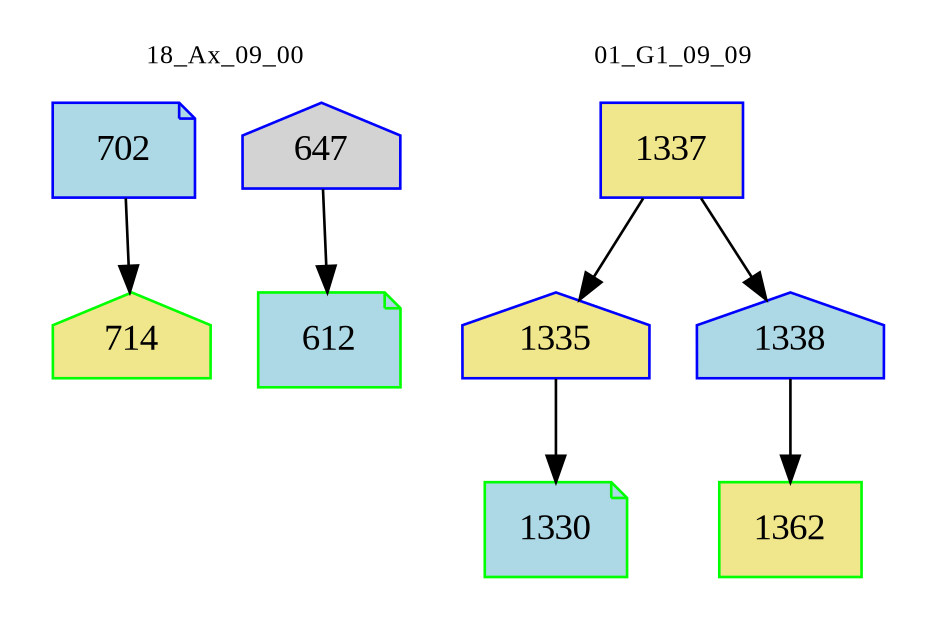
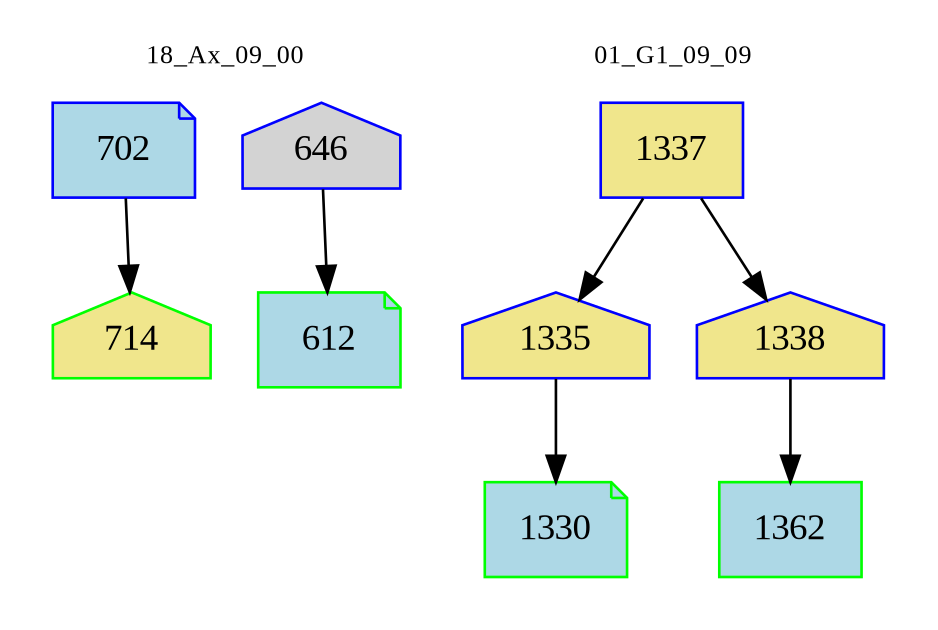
(321, 150) -> (321, 150)
(790, 340) -> (790, 340)
(790, 530) -> (790, 530)
